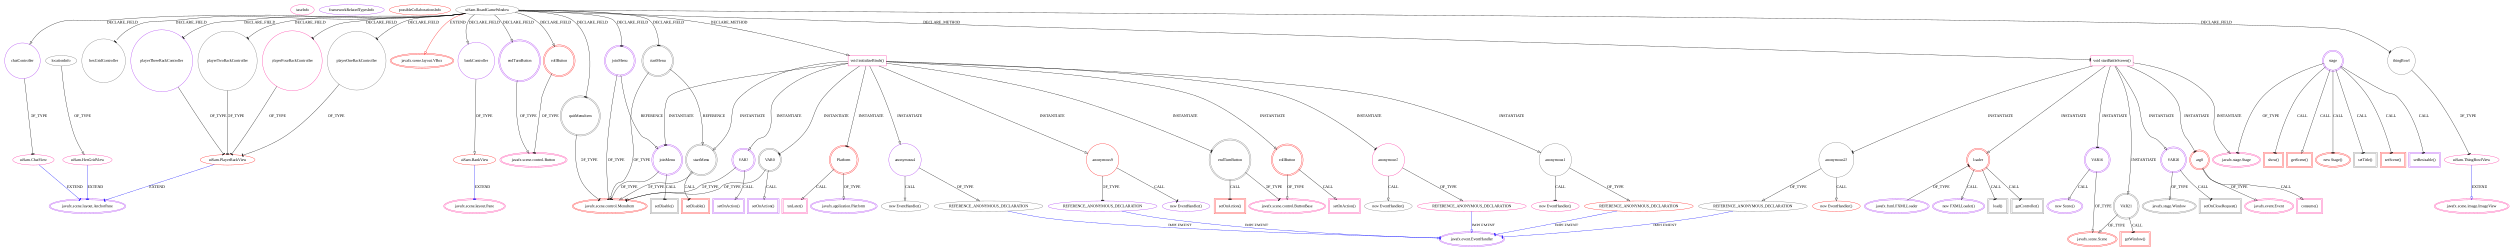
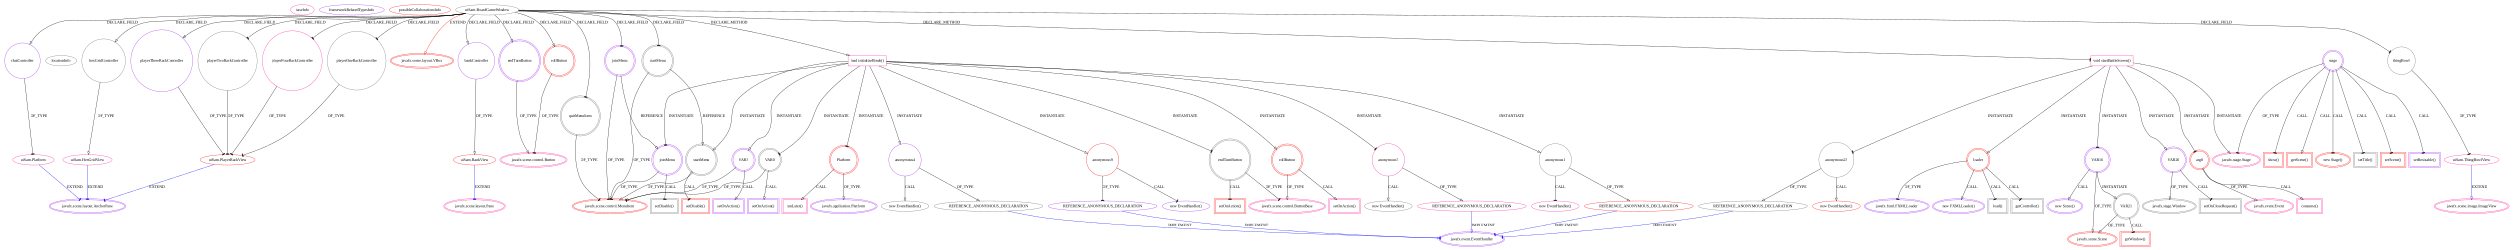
(280, 15) -> (280, 15)
(259, 19) -> (259, 19)
(867, 61) -> (867, 61)
(68, 110) -> (94, 117)
(2131, 127) -> (2101, 188)
(33, 160) -> (33, 160)
(1937, 183) -> (1927, 171)
